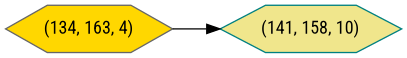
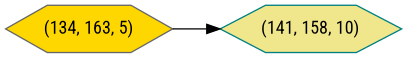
(89, 29) -> (89, 29)
